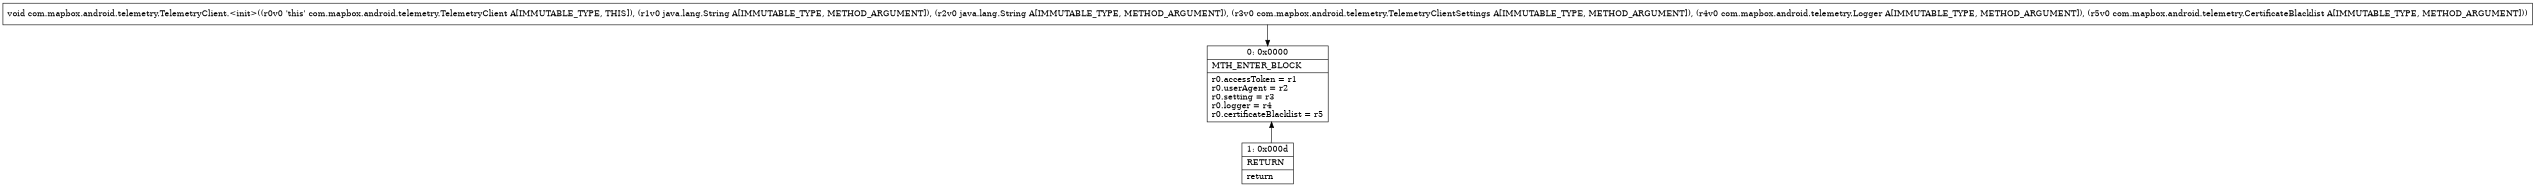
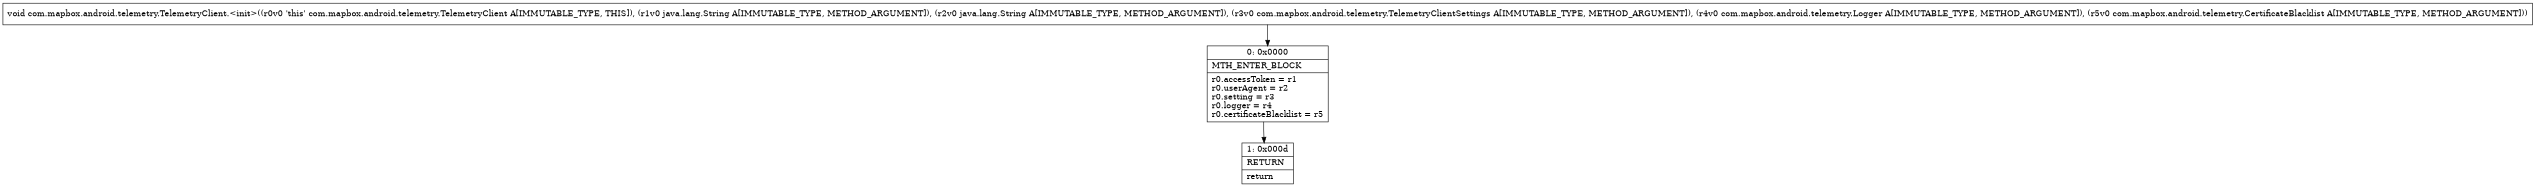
(1271, 135) -> (1264, 129)
